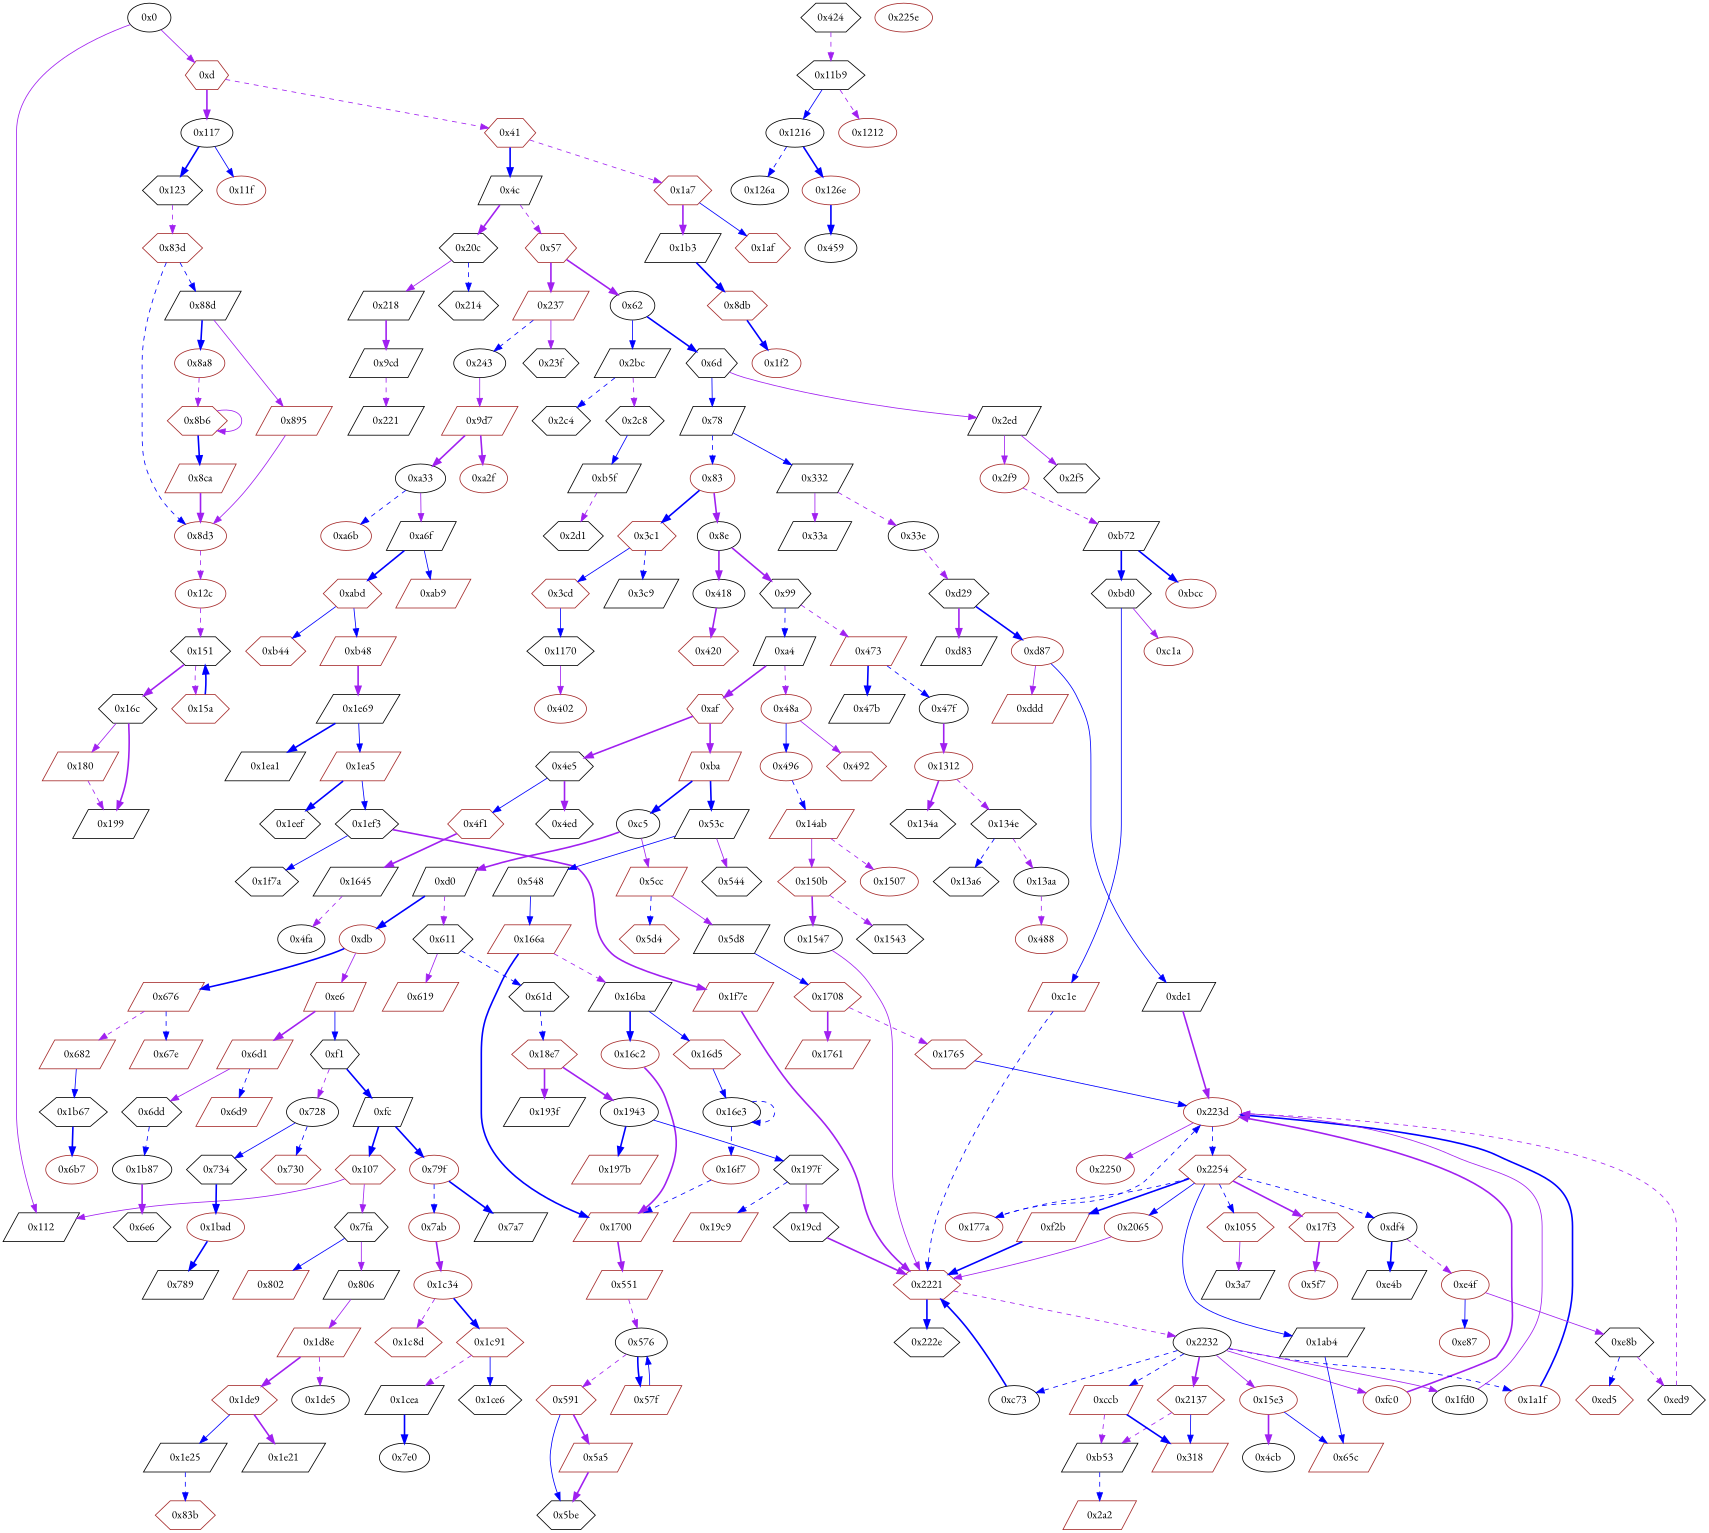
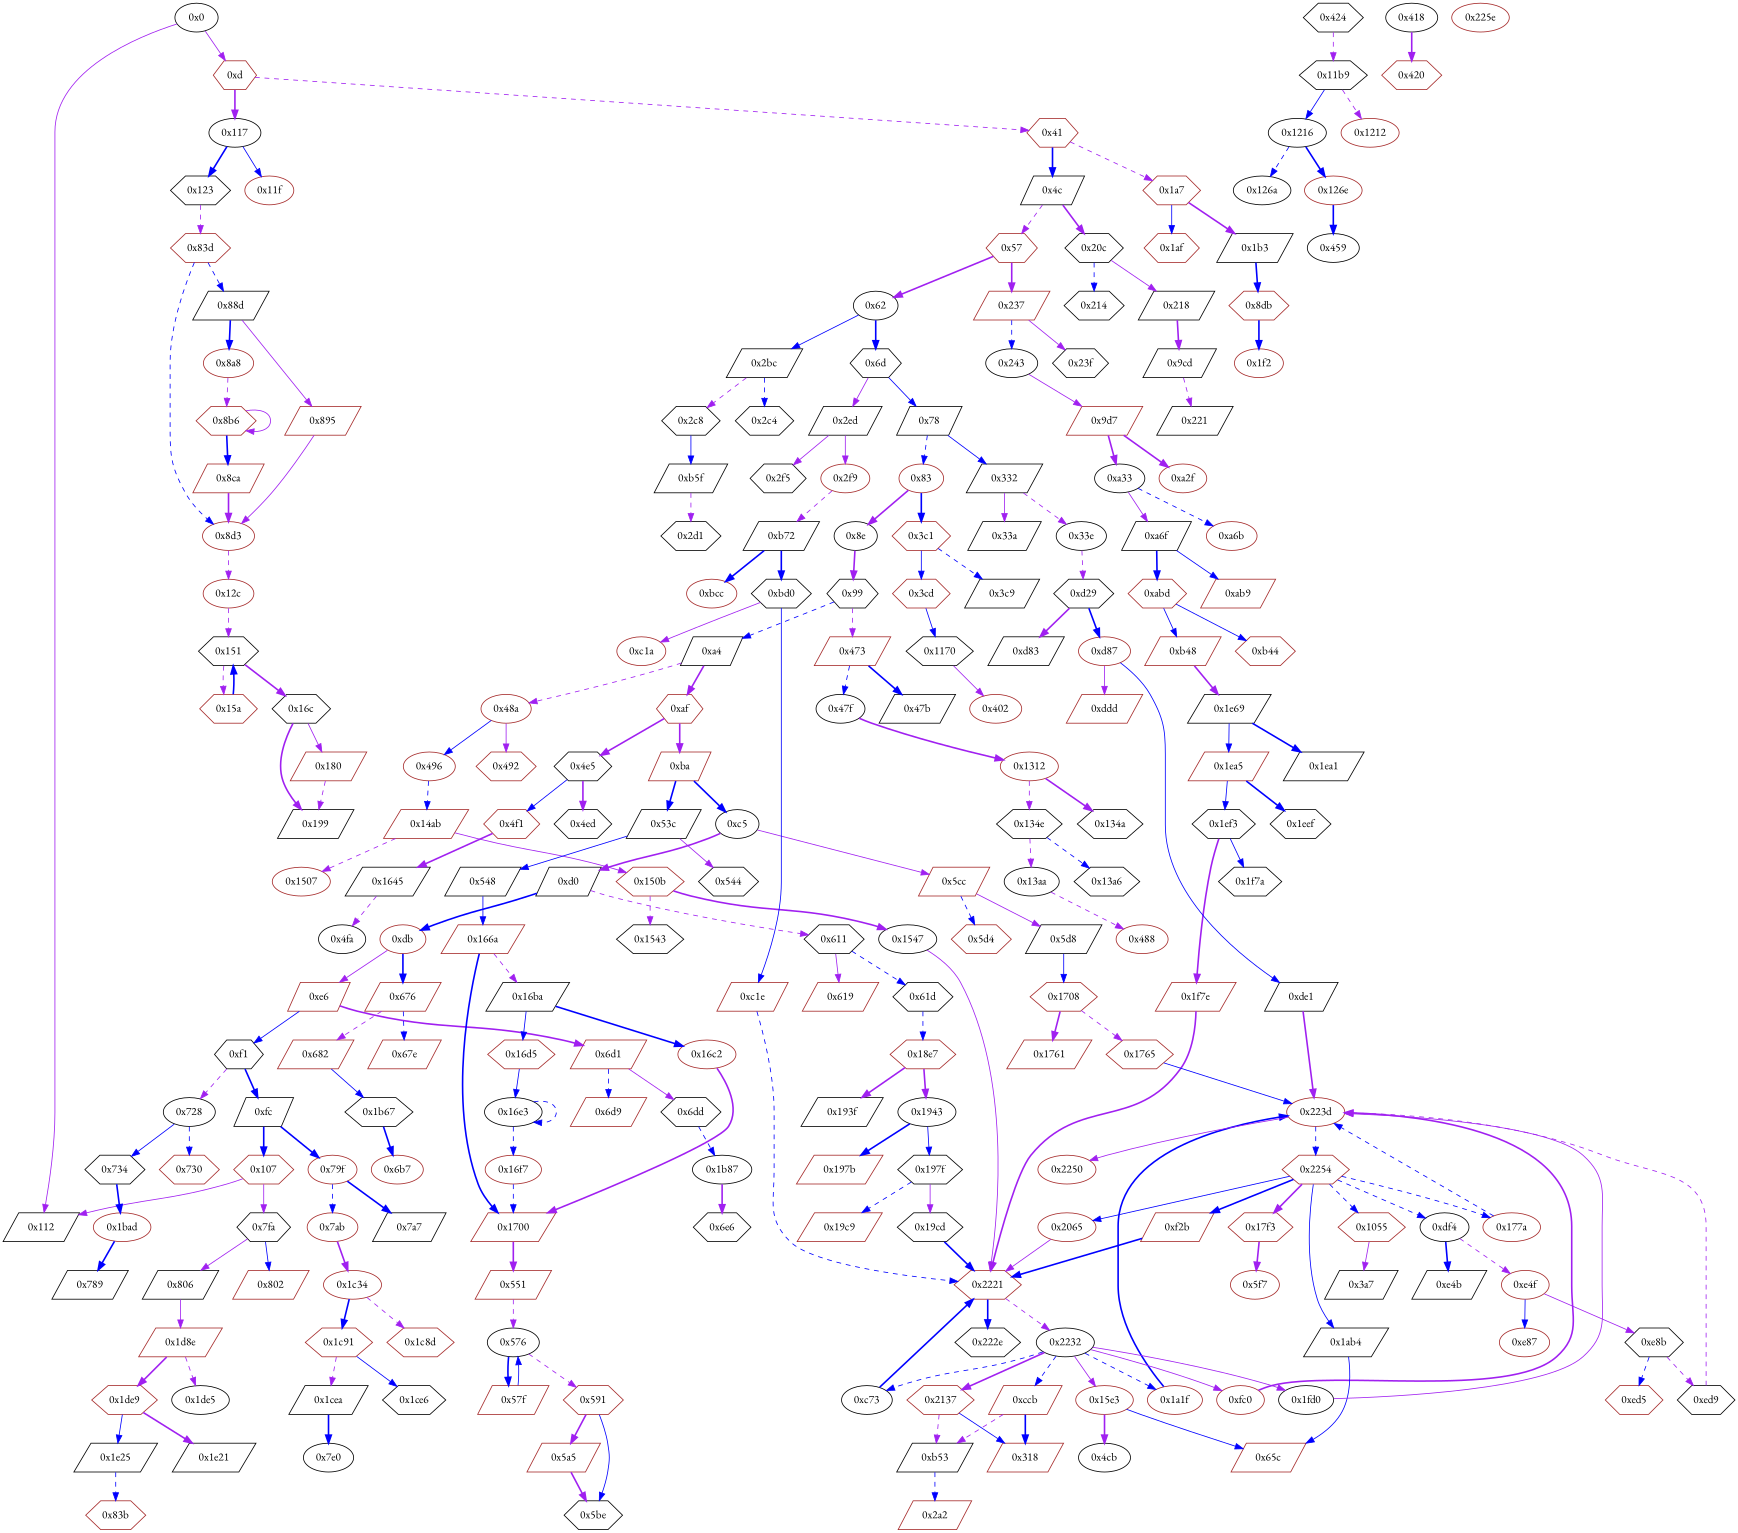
(719, 561) -> none
(863, 1254) -> (956, 1253)
